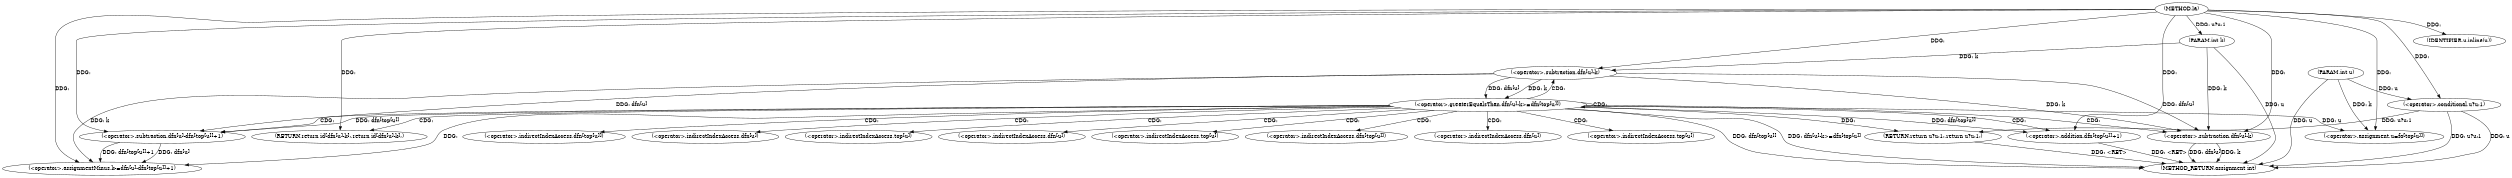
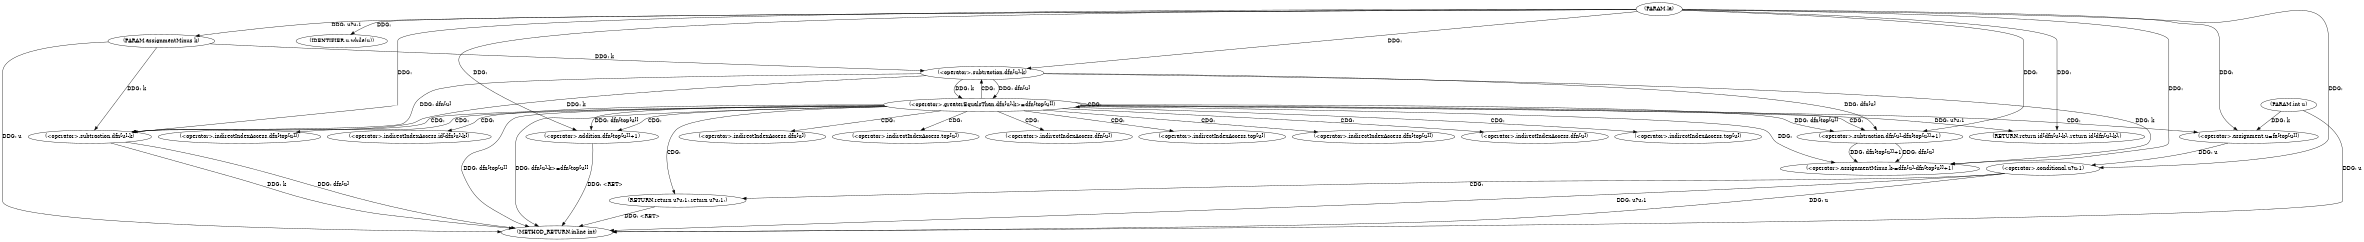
(2182, 9) -> (1659, 9)
(2207, 41) -> (161, 41)
(2459, 41) -> (342, 41)
(2374, 90) -> (2162, 157)
(427, 121) -> (1950, 121)
(1849, 121) -> (675, 153)
(2332, 121) -> (2075, 121)
(2397, 121) -> (1477, 185)
none -> (409, 137)
(2209, 169) -> (557, 232)
